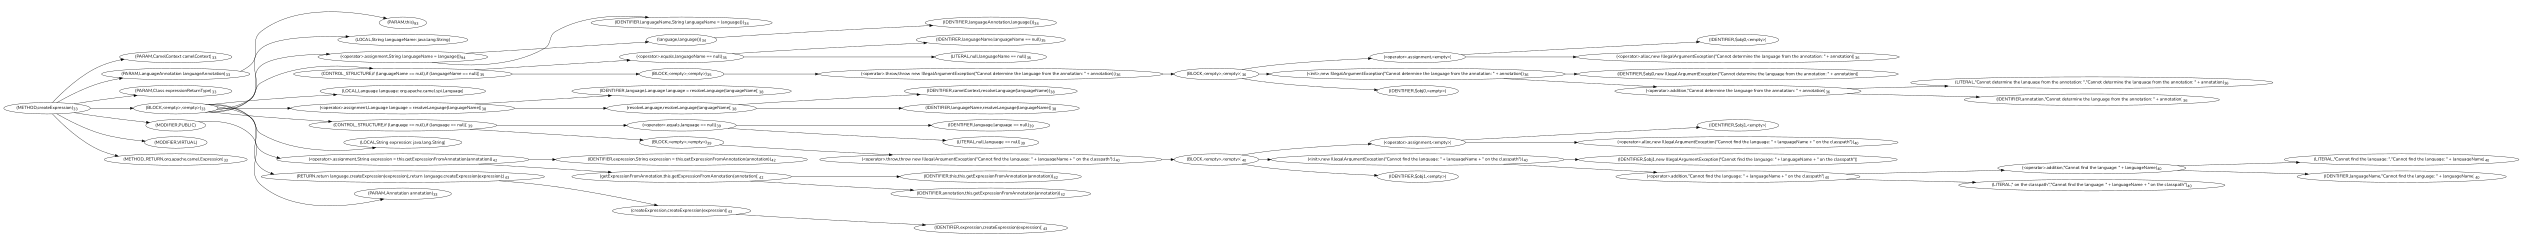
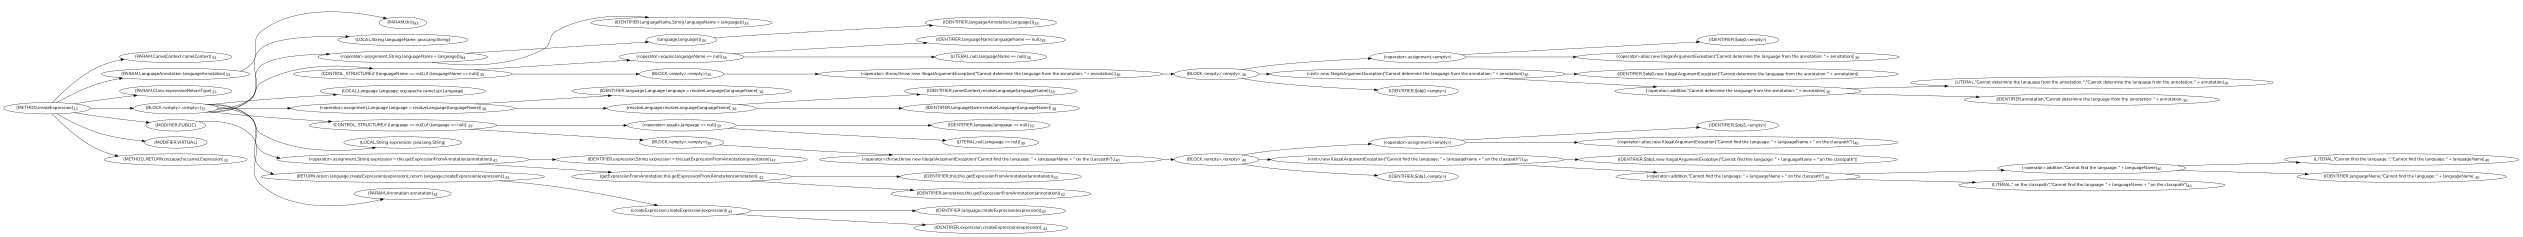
none -> (991, 211)
